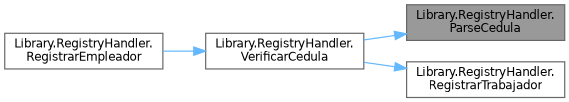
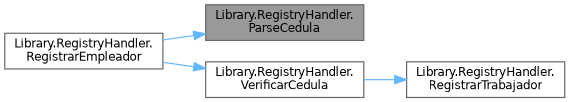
(379, 38) -> (178, 38)
